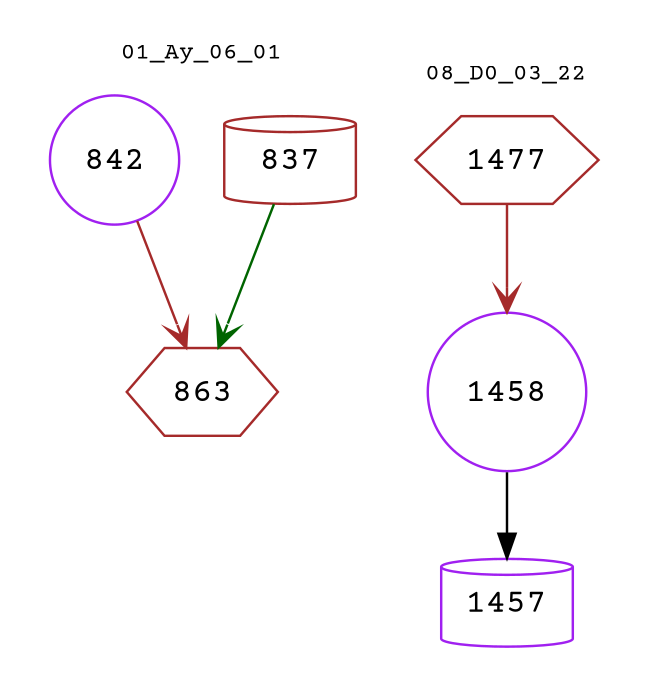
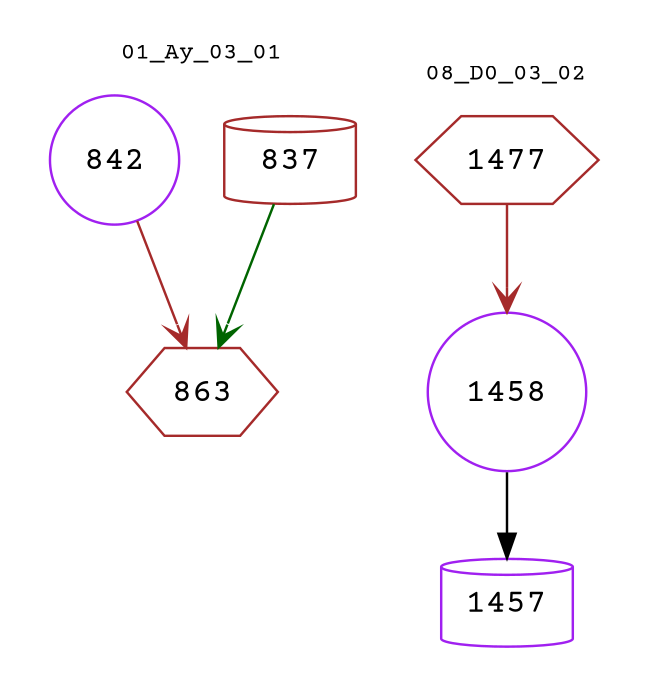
(202, 52) -> (202, 52)
(507, 73) -> (507, 73)
